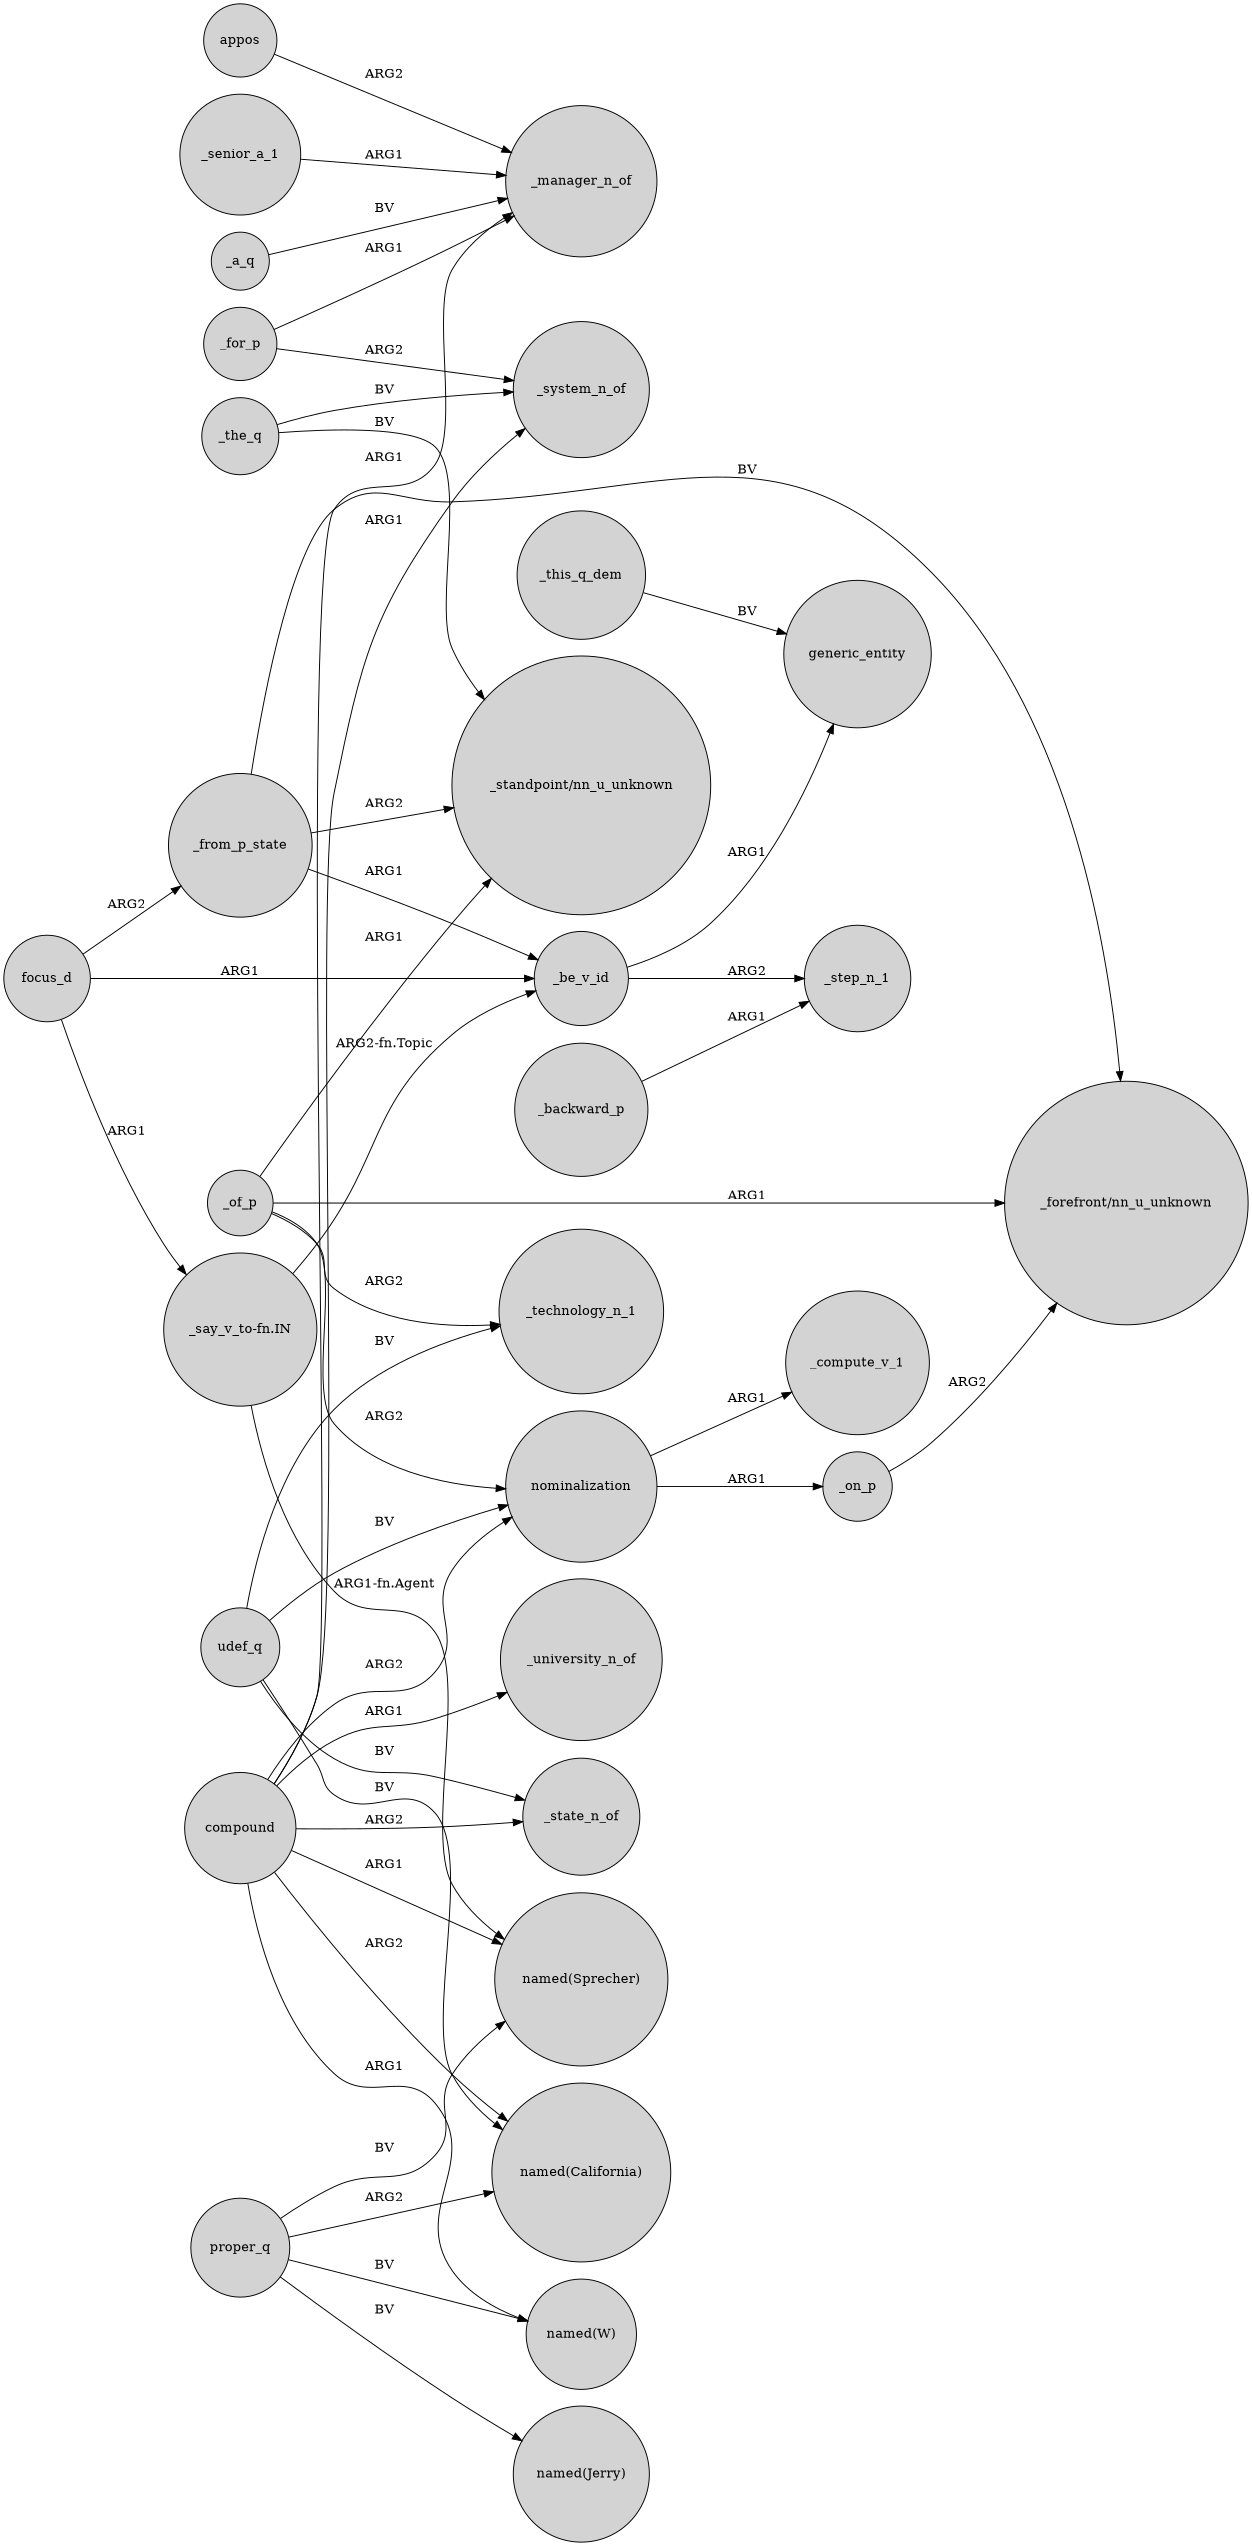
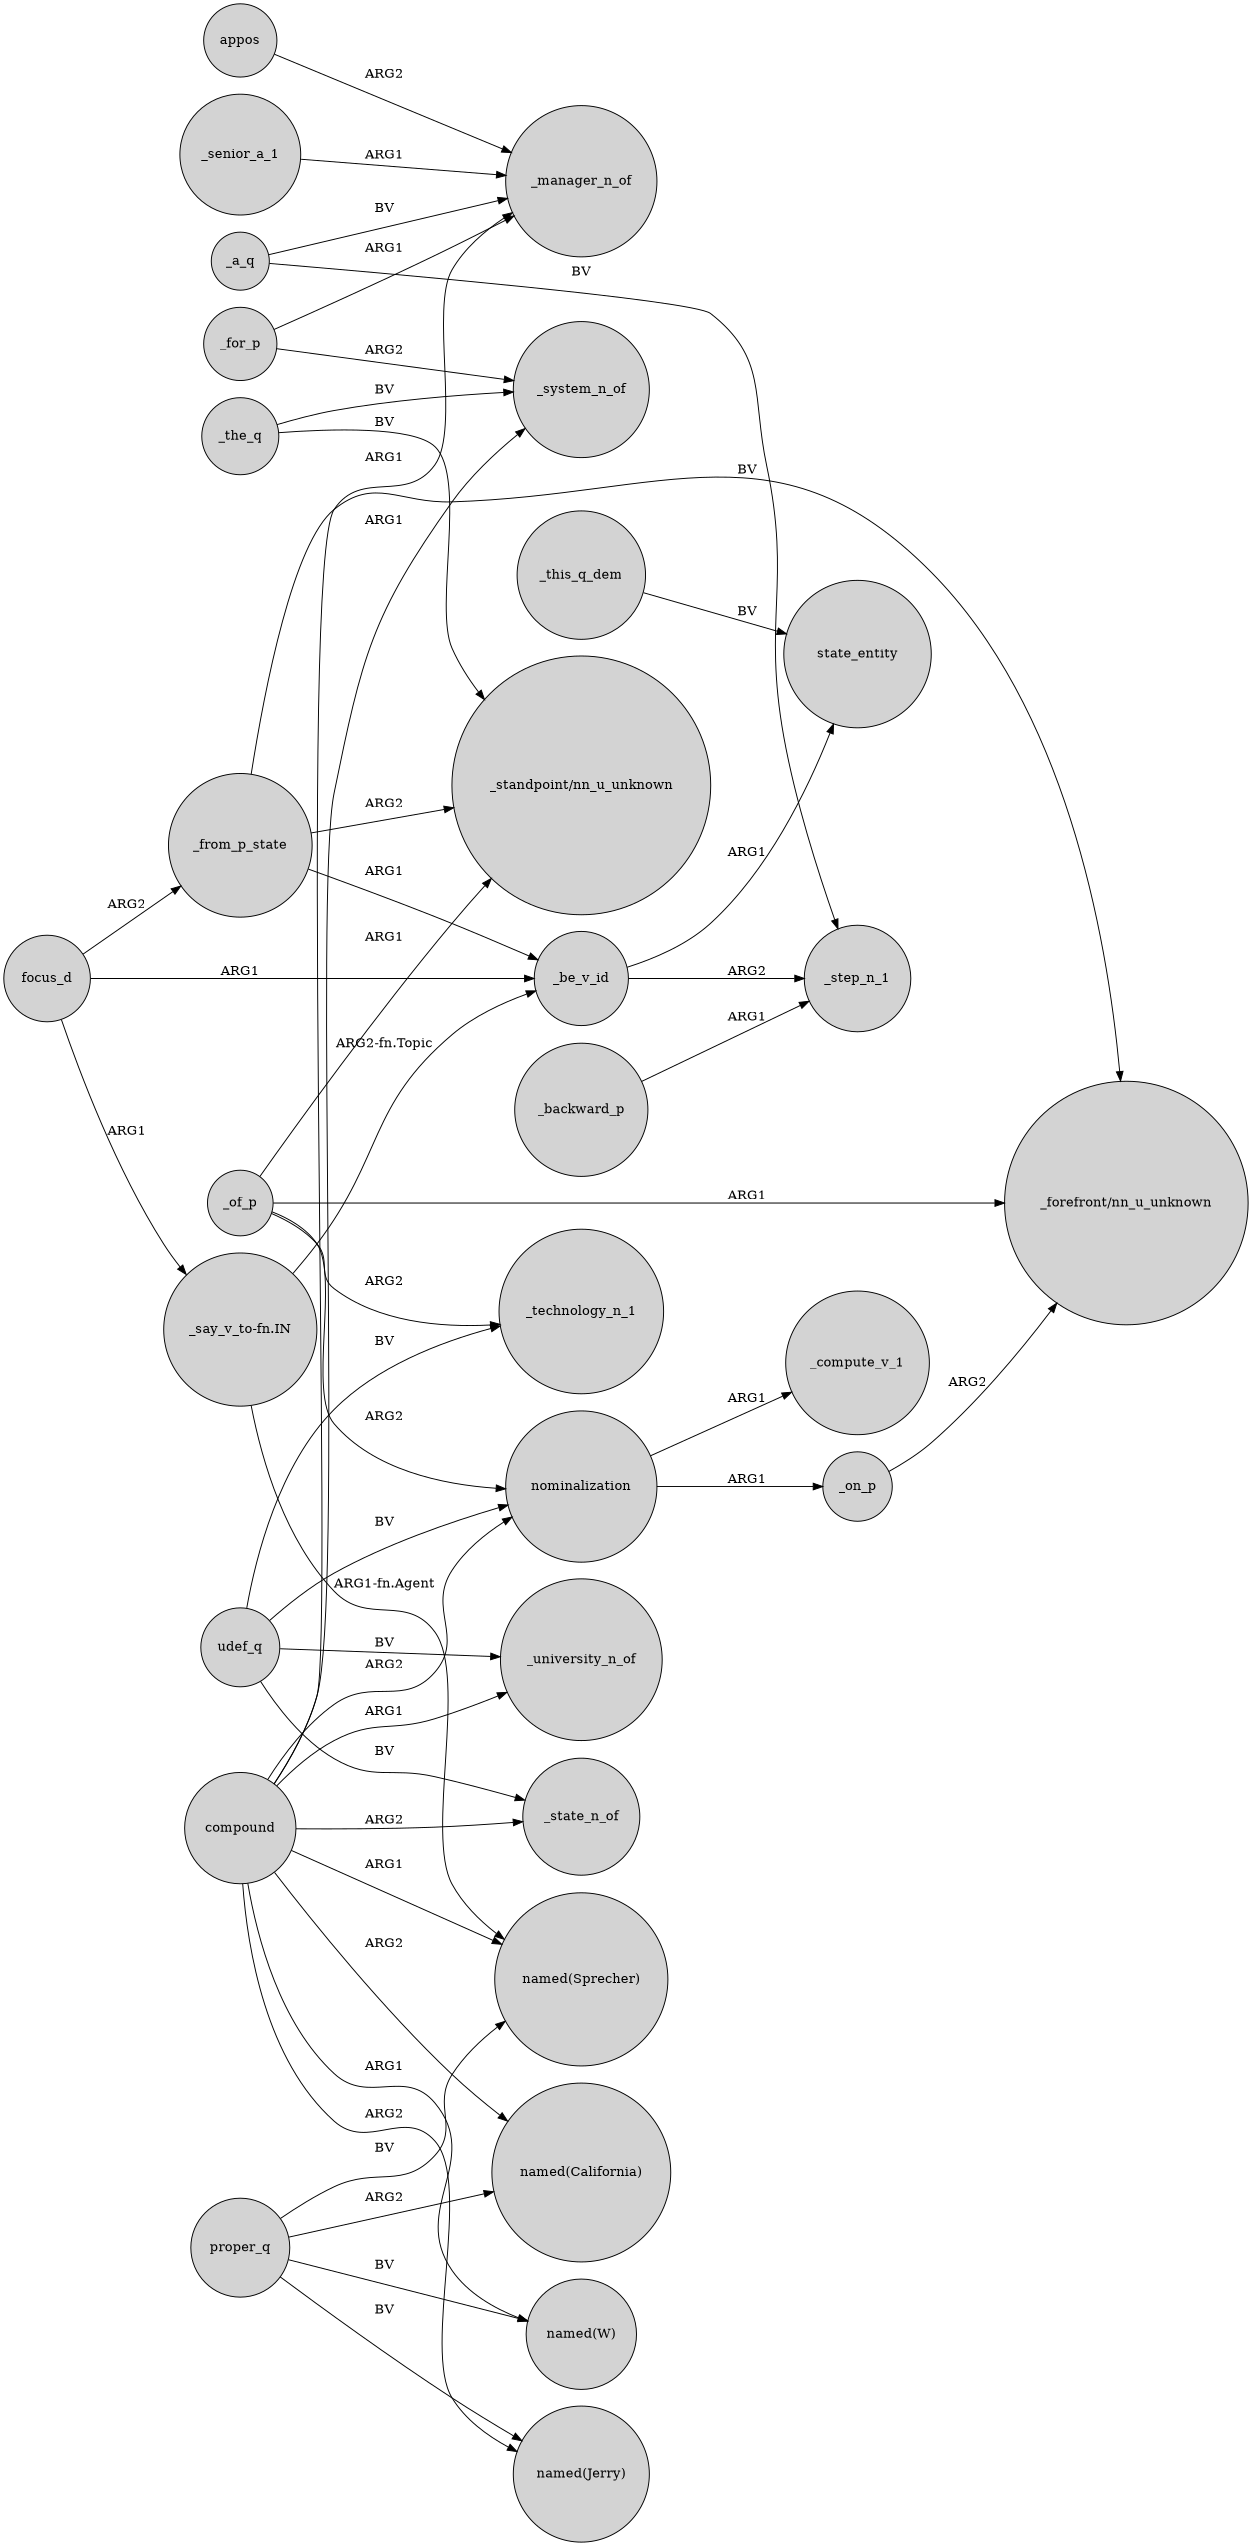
none -> (756, 392)
(858, 654) -> (858, 654)
(435, 1814) -> (385, 1653)
none -> (423, 2131)
